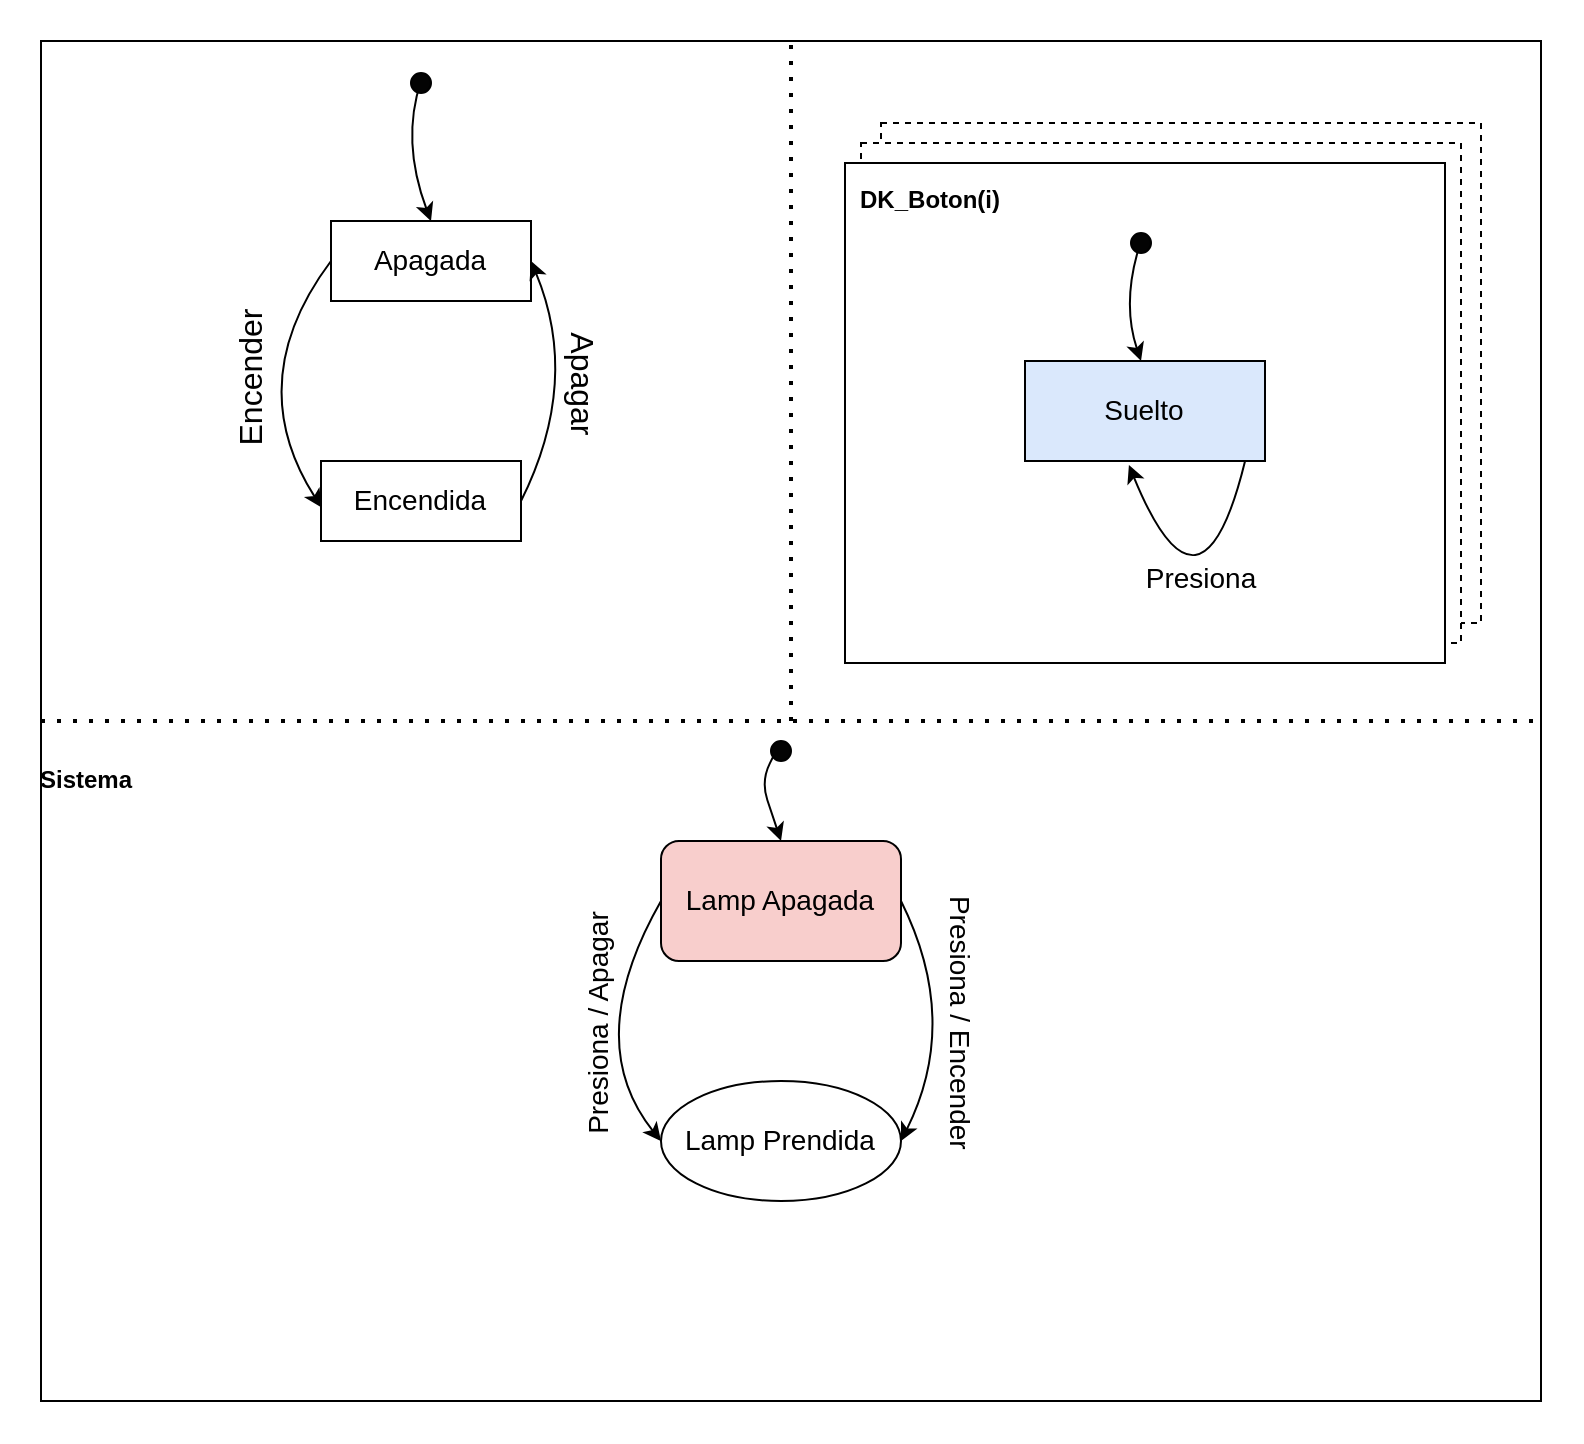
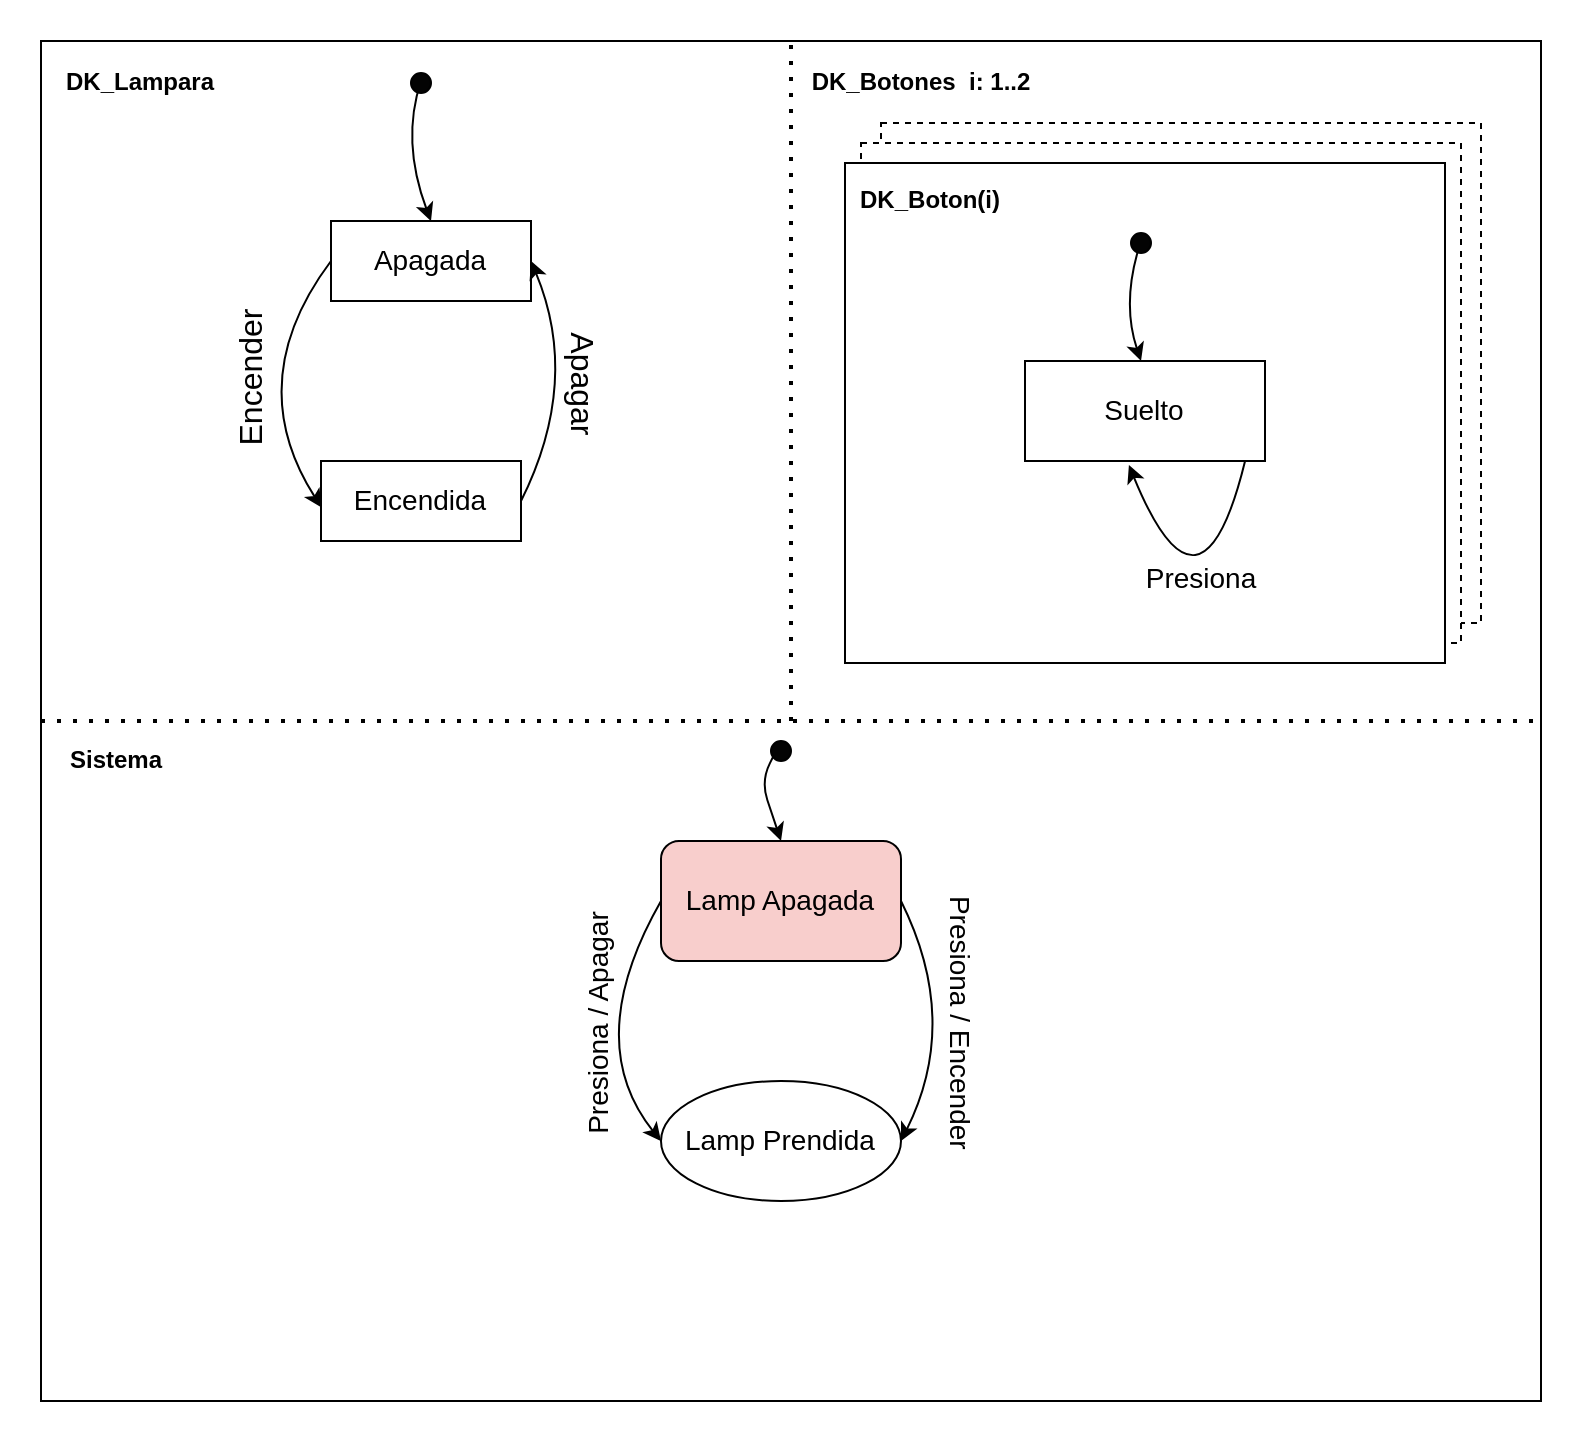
none -> (141, 83)
none -> (921, 83)
(1145, 411) -> (1145, 411)
(87, 781) -> (117, 761)
